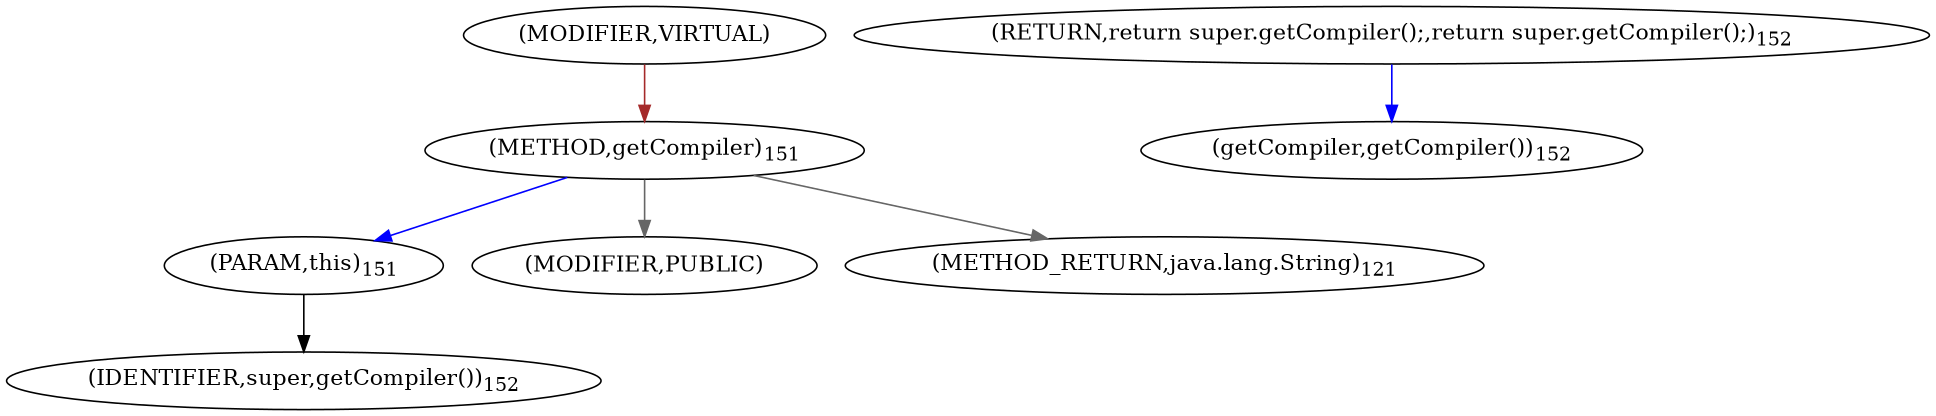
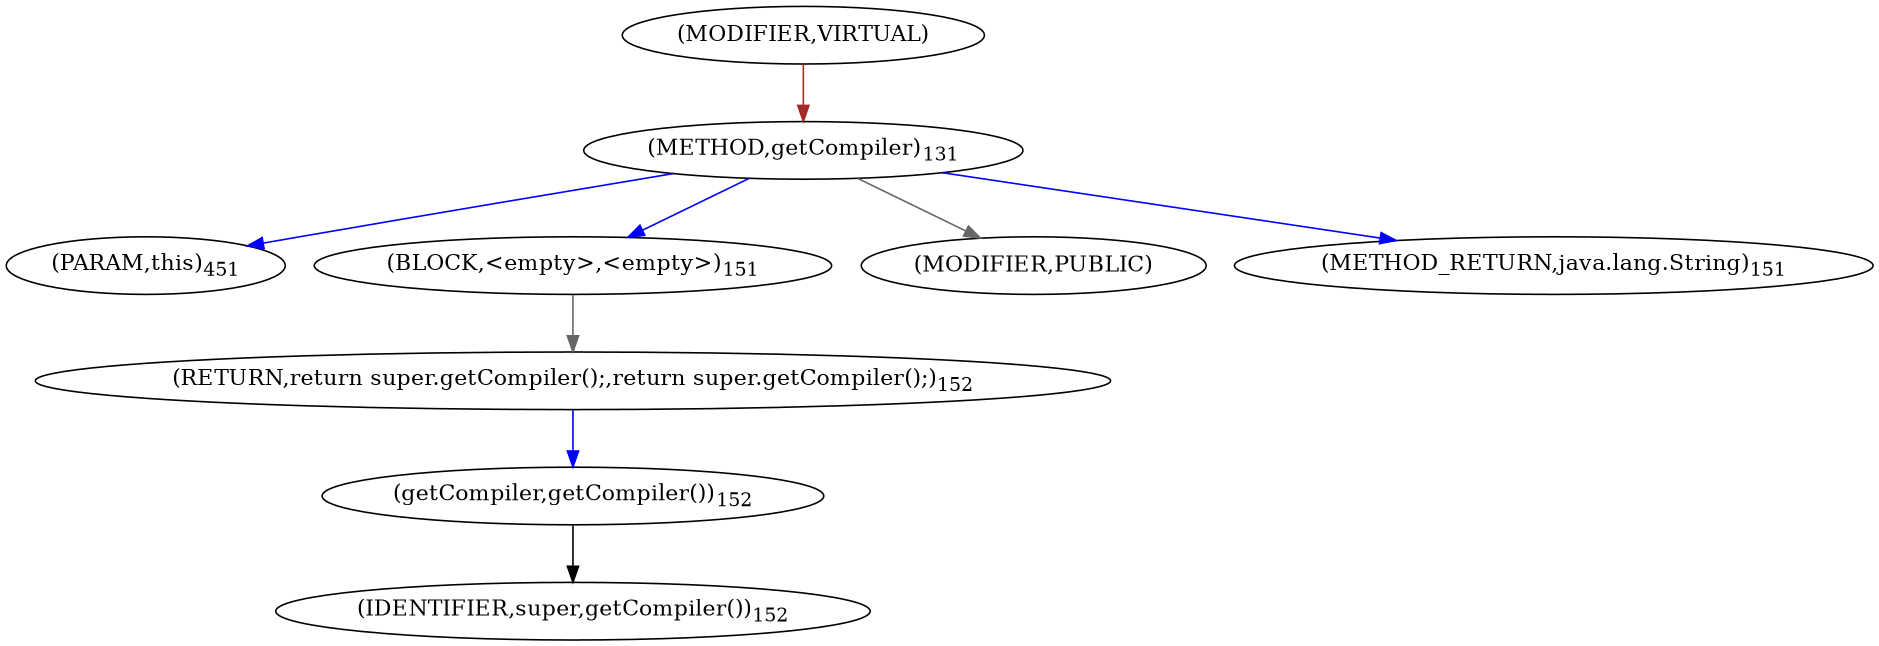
(782, 148) -> (941, 148)
(893, 205) -> (1161, 205)
(380, 263) -> (222, 263)
(1379, 263) -> (1768, 263)
none -> (573, 266)
(304, 315) -> (573, 546)
